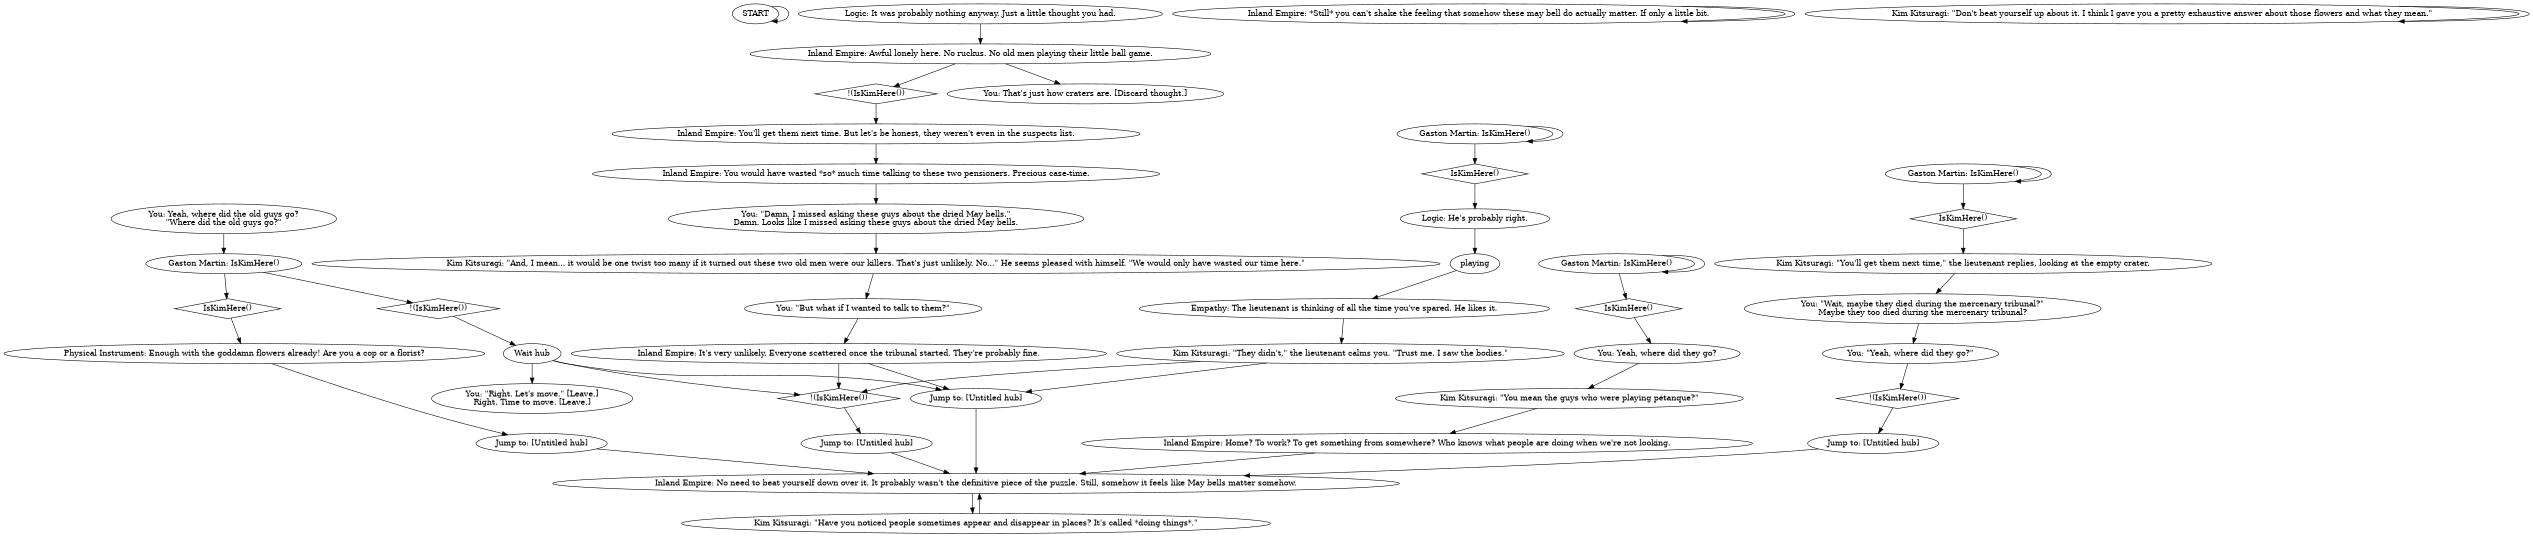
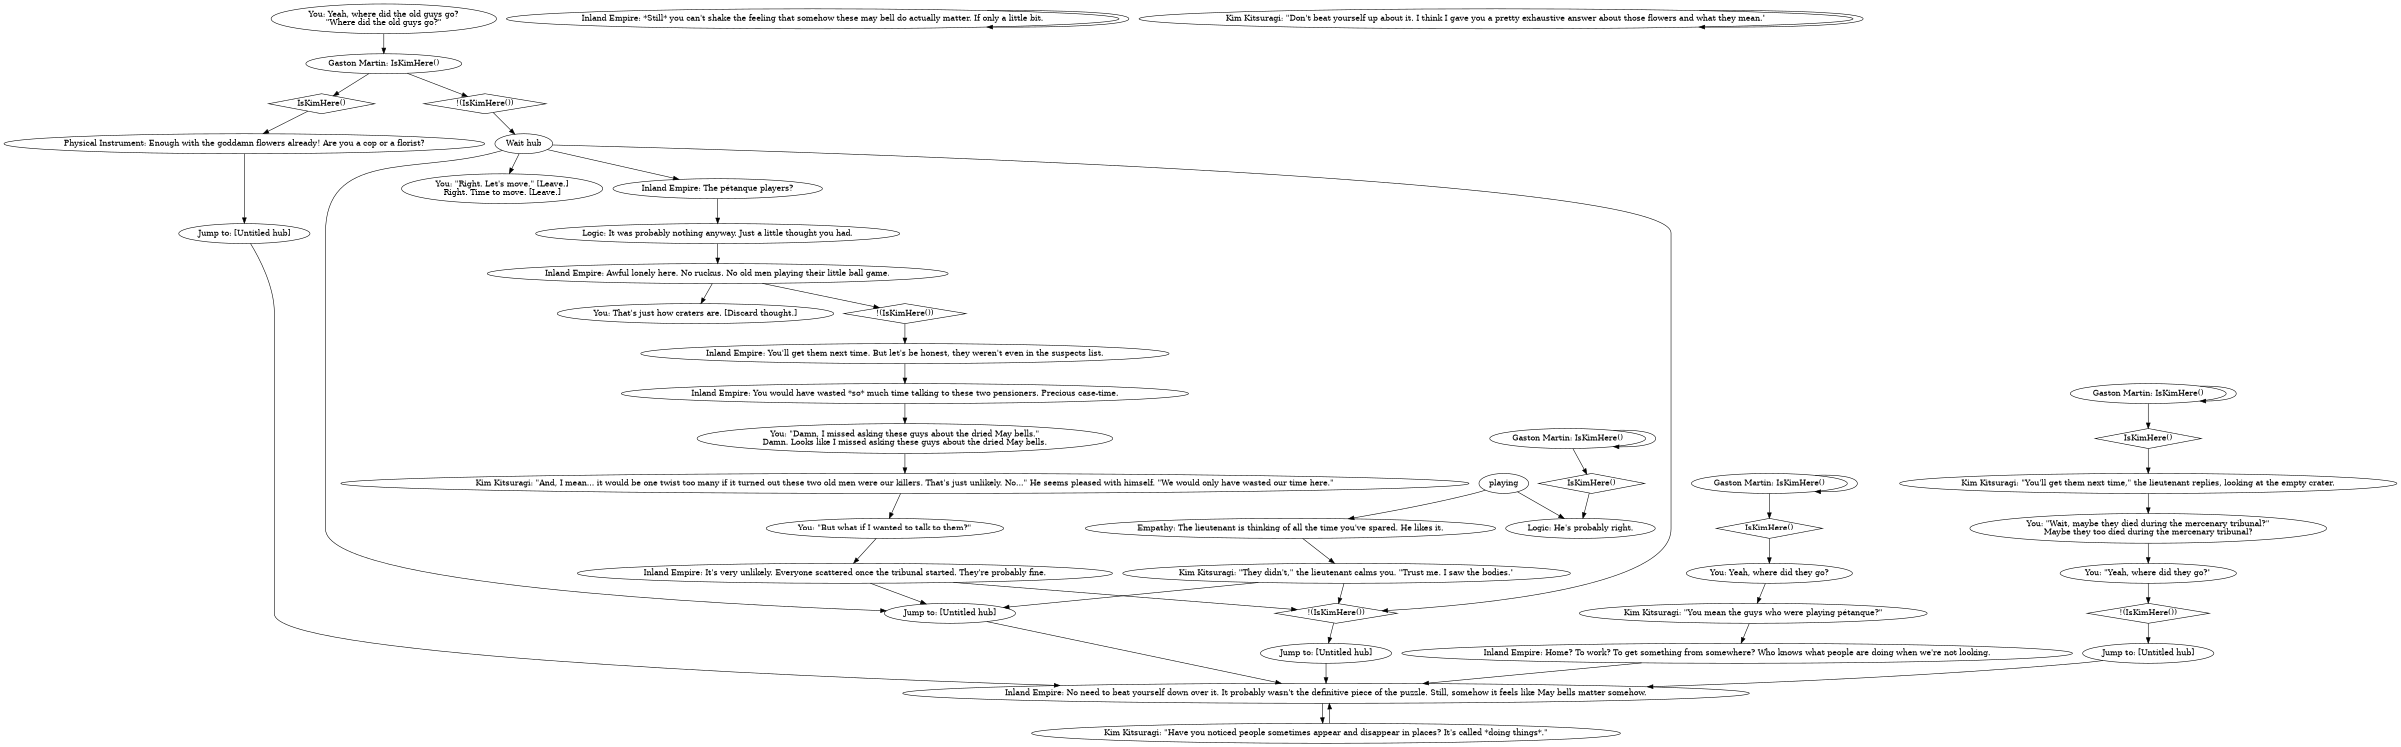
(756, 14) -> none
none -> (718, 189)
(1475, 238) -> (1538, 504)
